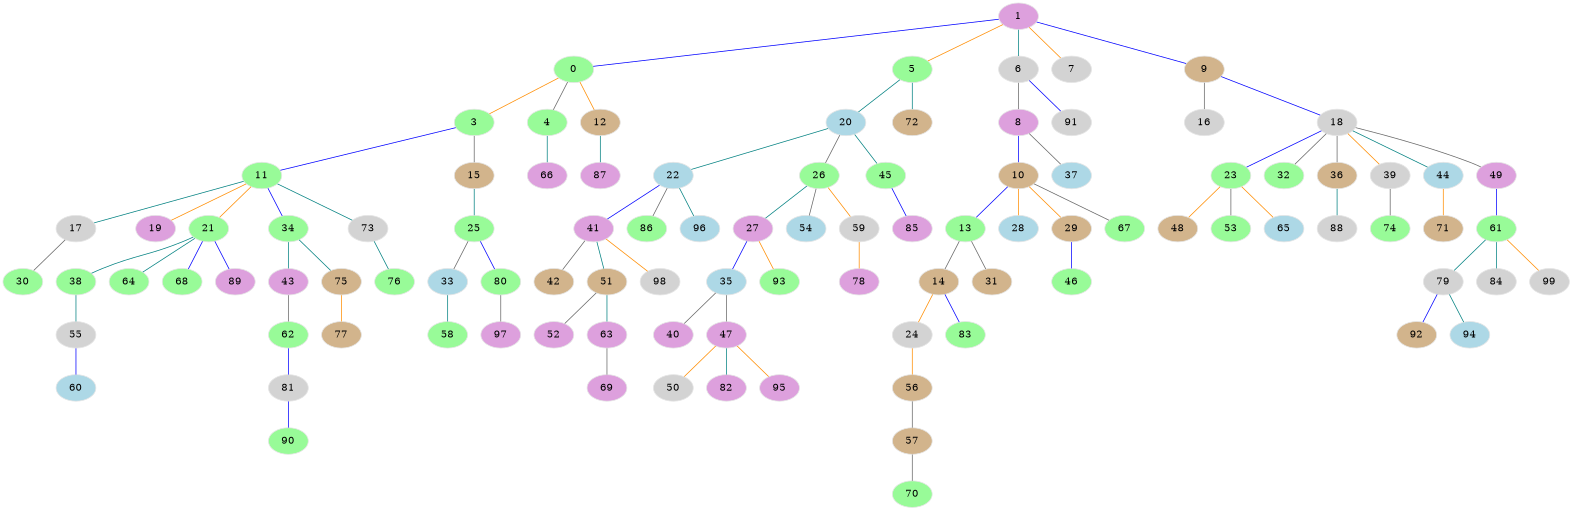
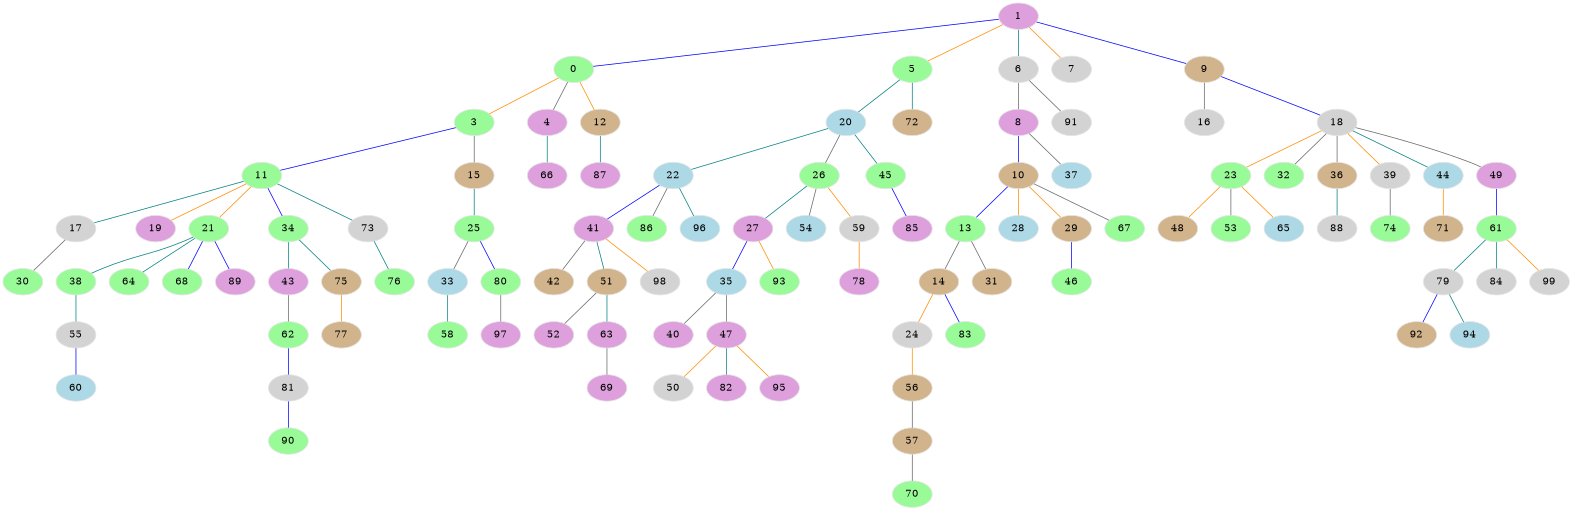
(1045, 96) -> (1045, 96)
(547, 122) -> (547, 122)
(1284, 149) -> (1284, 149)
